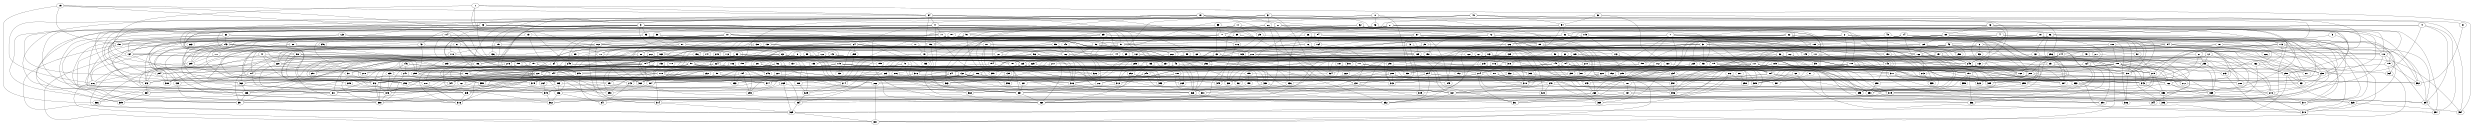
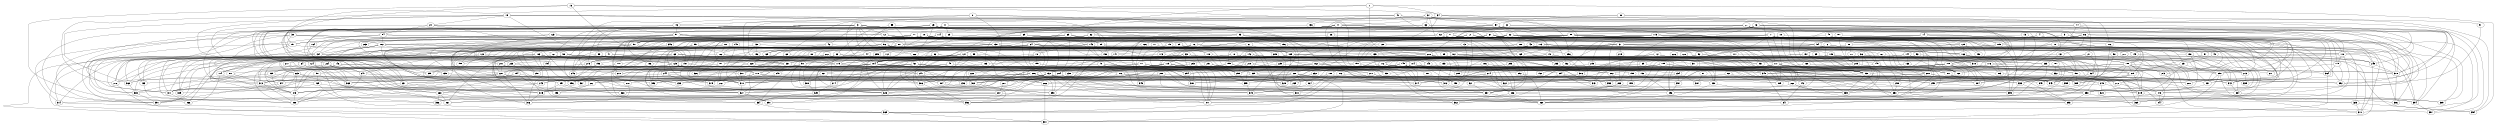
none -> (1382, 44)
(793, 64) -> none
